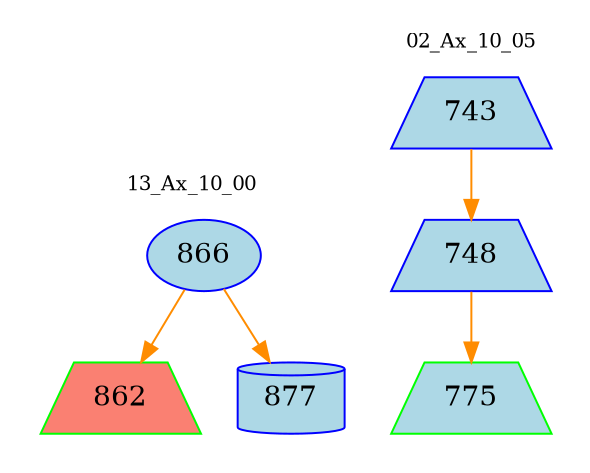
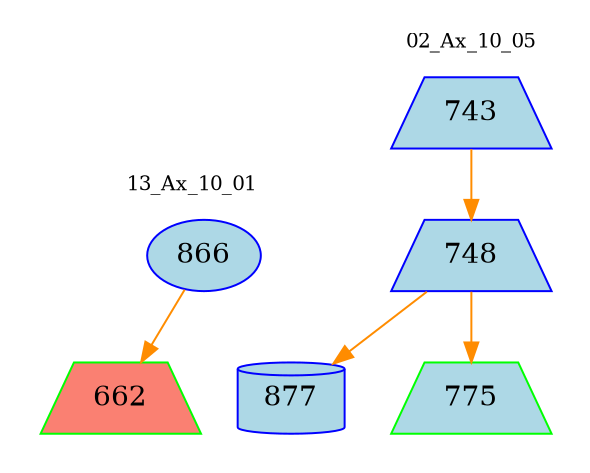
(192, 185) -> (192, 185)
(241, 317) -> (390, 320)
(121, 398) -> (121, 398)
